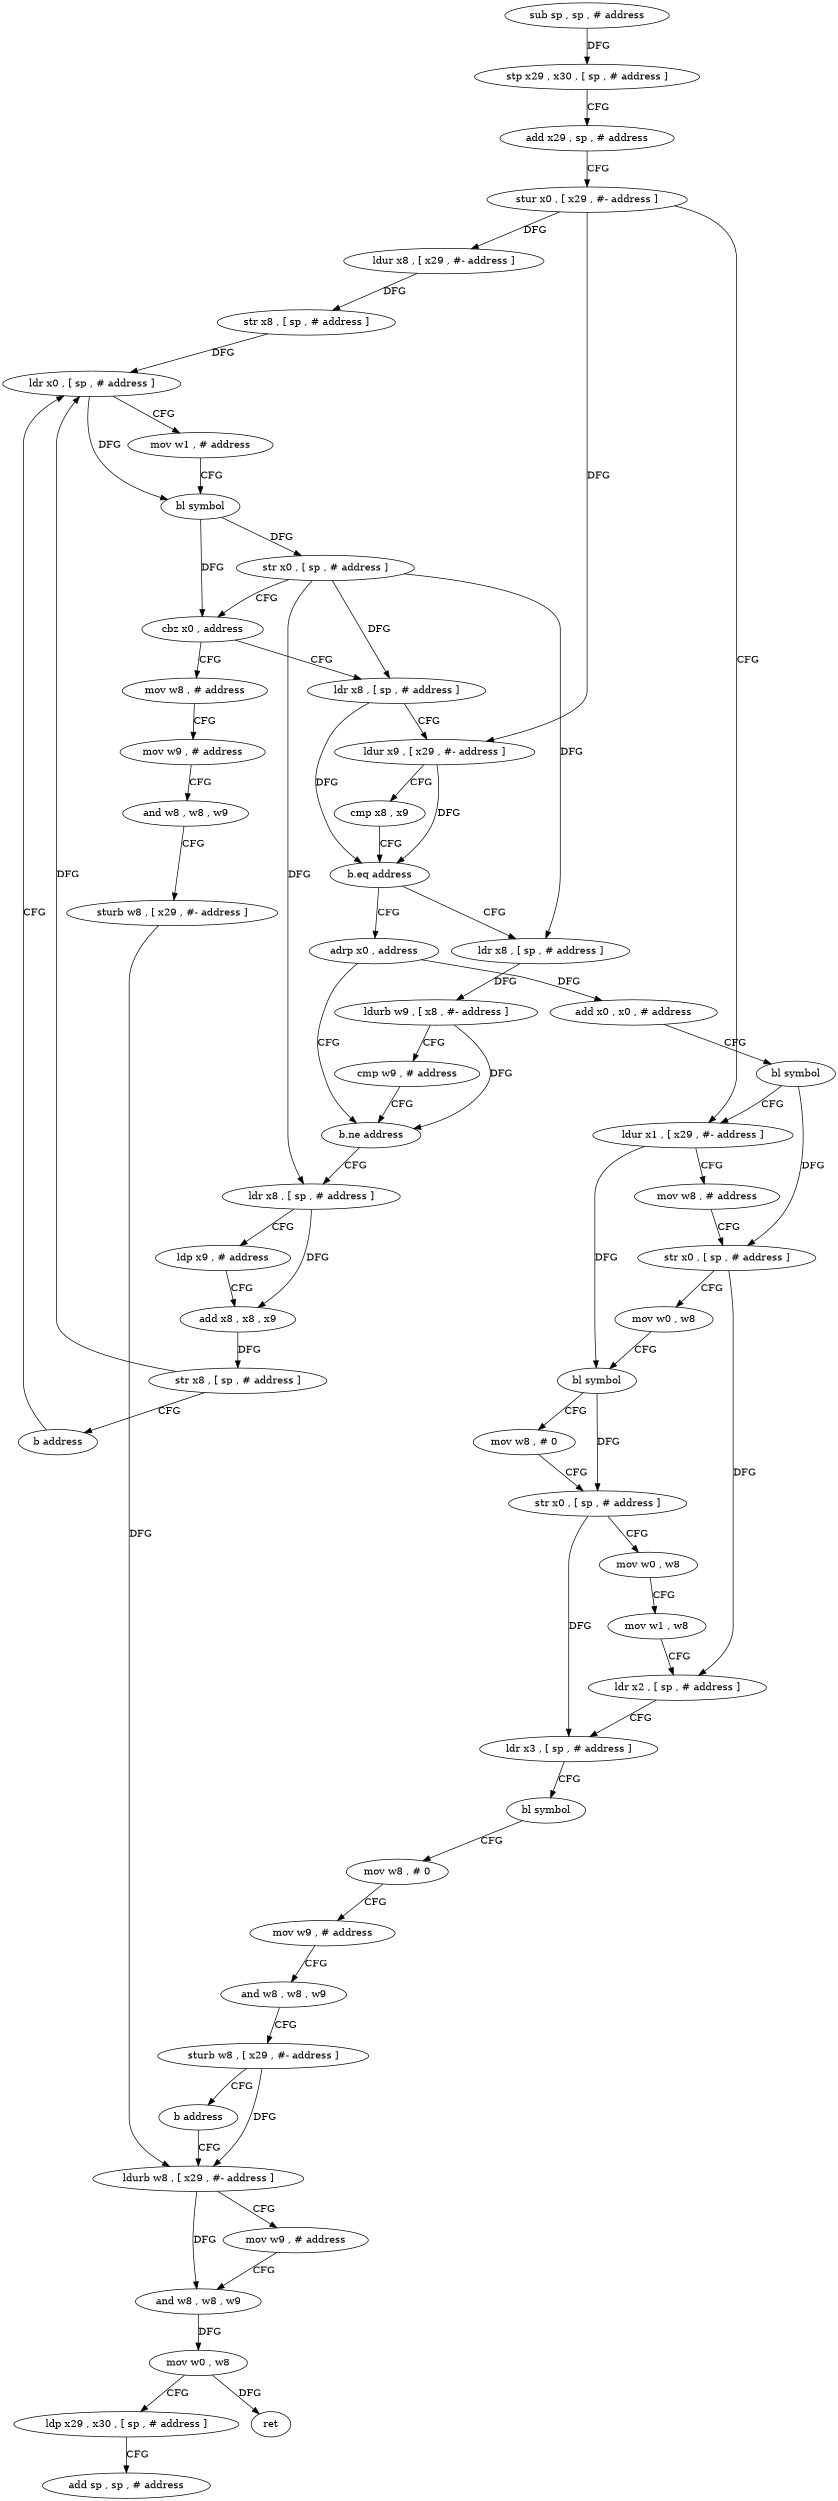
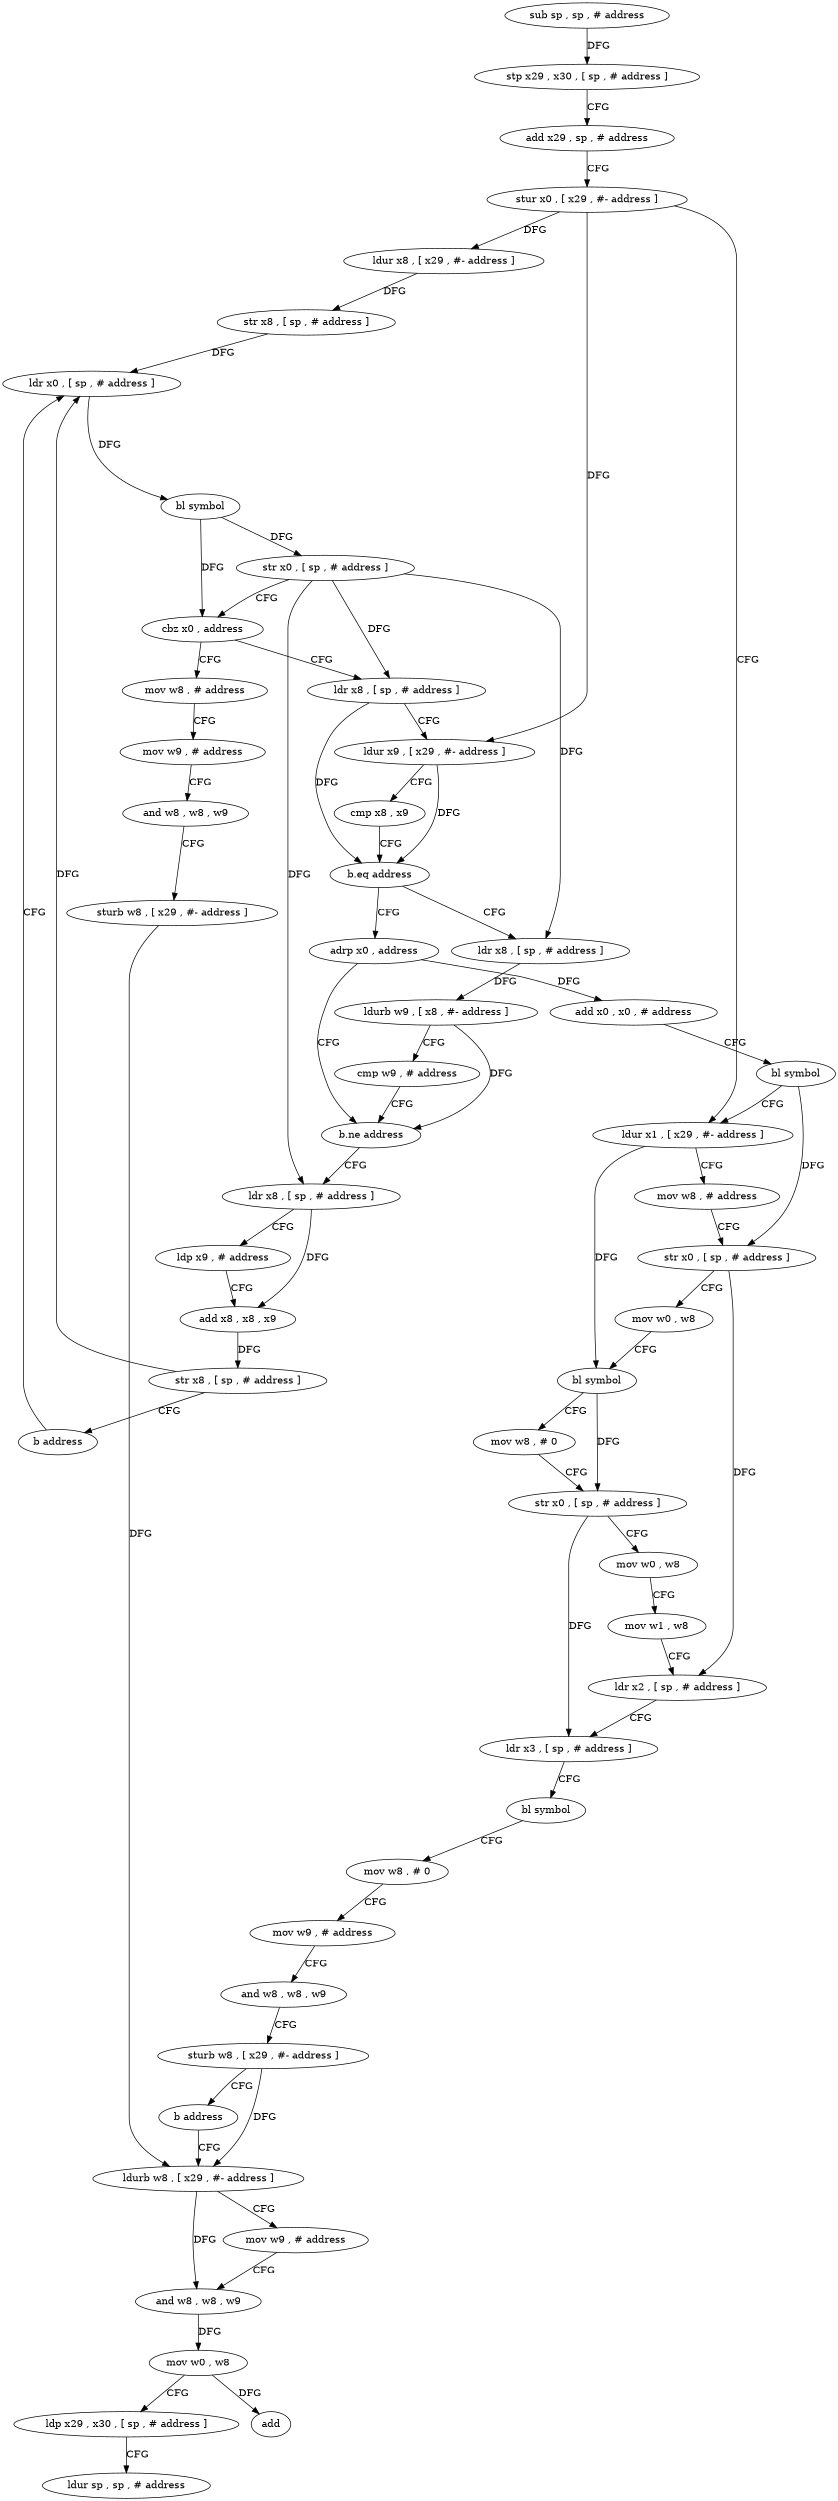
(200, 445) -> none
(271, 2424) -> (271, 2424)
(126, 2486) -> (126, 2486)
